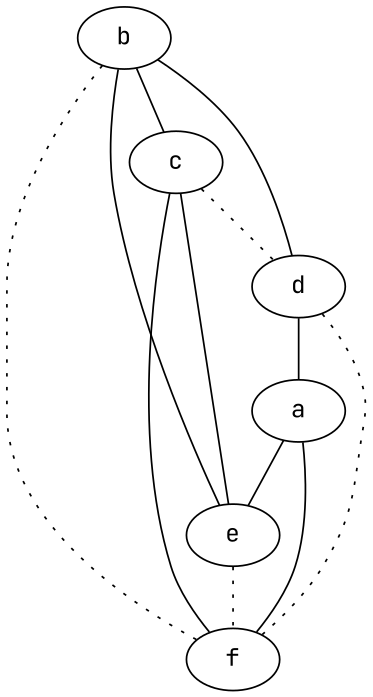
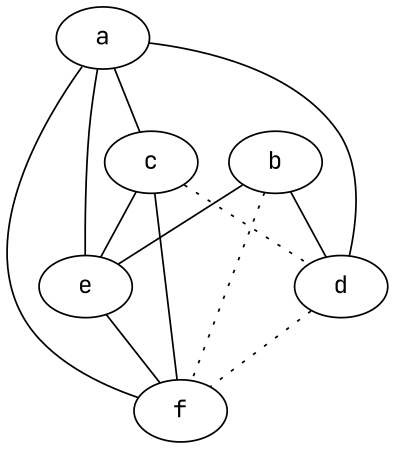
(150, 100) -> (127, 100)
(233, 598) -> (133, 349)
